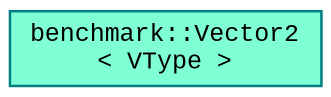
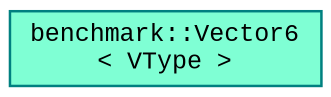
(166, 49) -> (166, 49)
